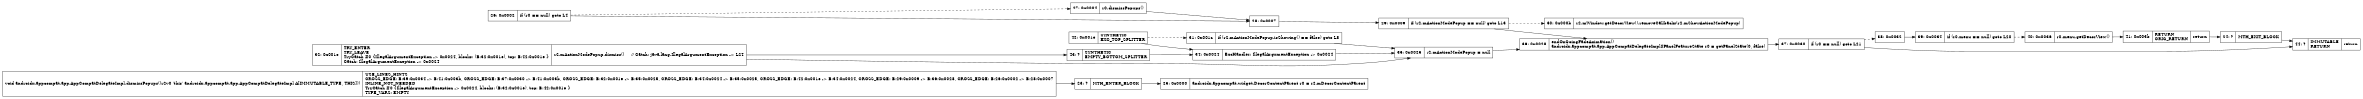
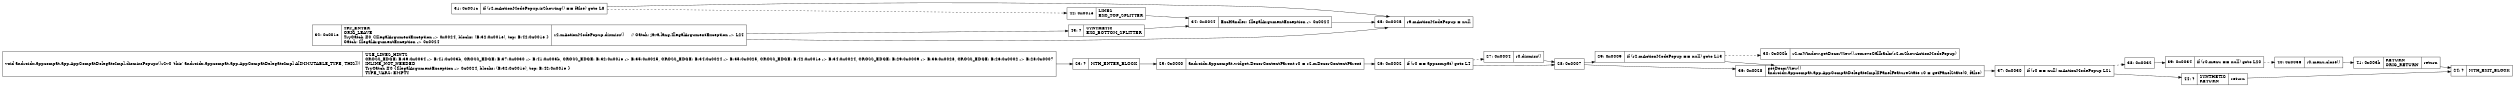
(1123, 8) -> (1529, 57)
(544, 15) -> (1439, 64)
(1114, 35) -> (1106, 11)
(2083, 37) -> (2324, 62)
(1166, 38) -> (836, 11)
(2286, 40) -> (2348, 75)
(1583, 42) -> (1784, 69)
(2325, 42) -> (2213, 77)
(1836, 44) -> (2069, 71)
(1505, 50) -> (1658, 67)
(1458, 52) -> (1439, 22)
(357, 53) -> (358, 33)
(1116, 57) -> (1114, 33)
none -> (1368, 64)
